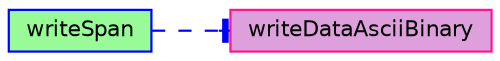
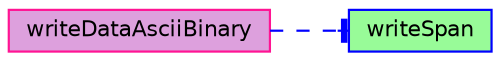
(185, 31) -> (304, 31)
